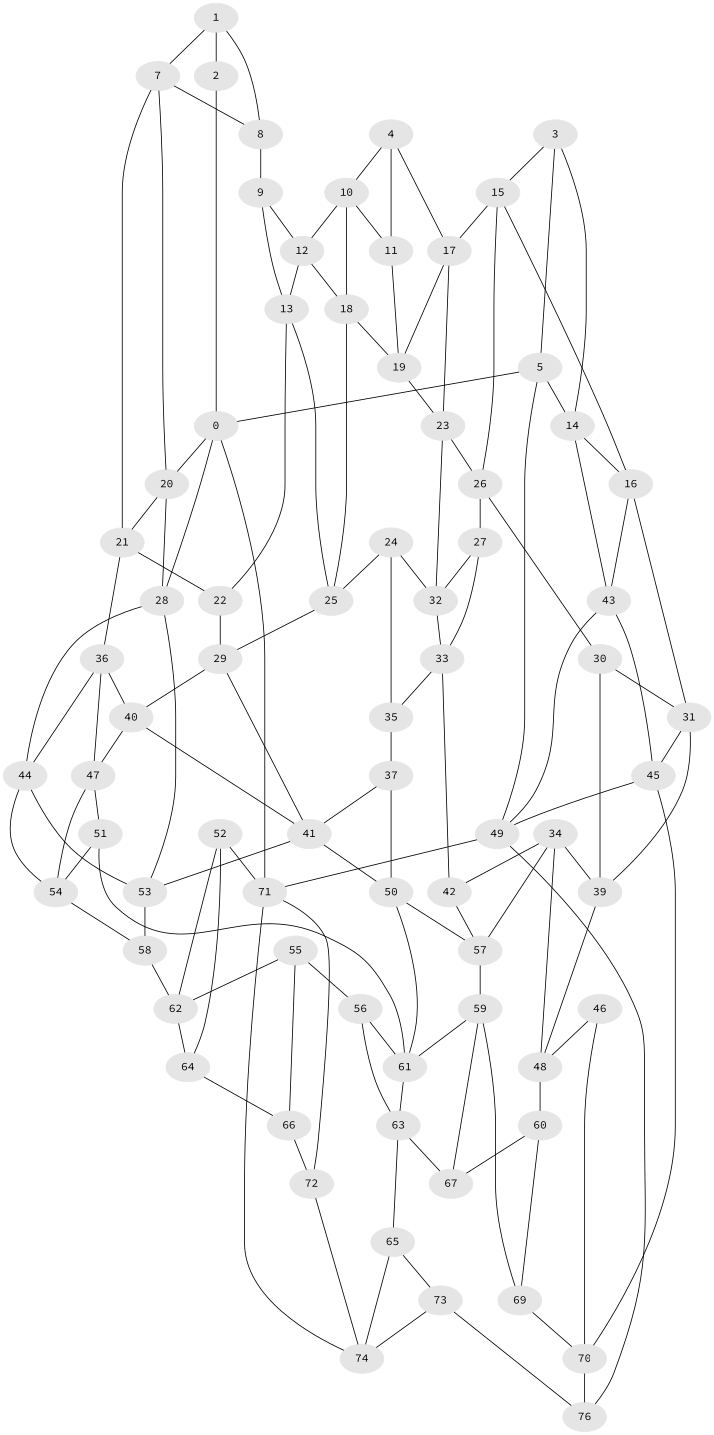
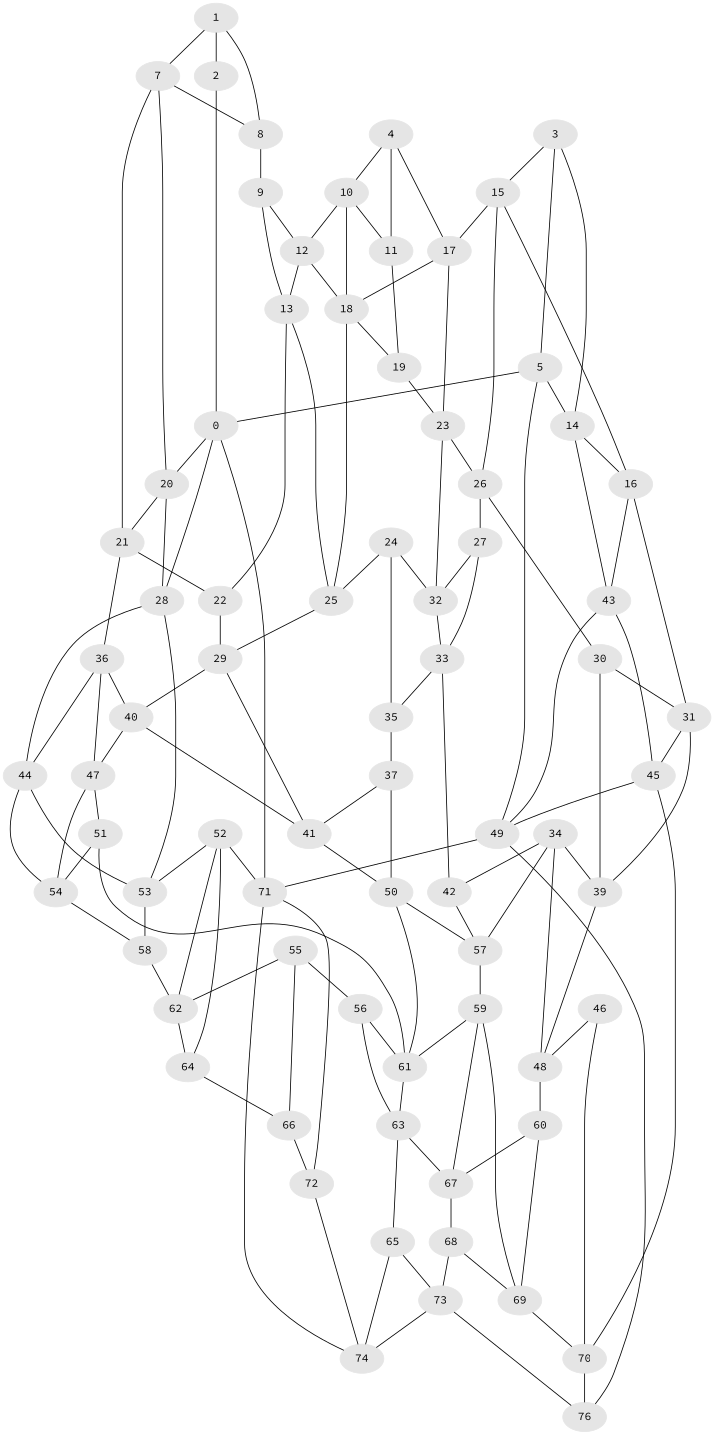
(424, 309) -> (398, 280)
(227, 863) -> (183, 863)
none -> (451, 1242)
